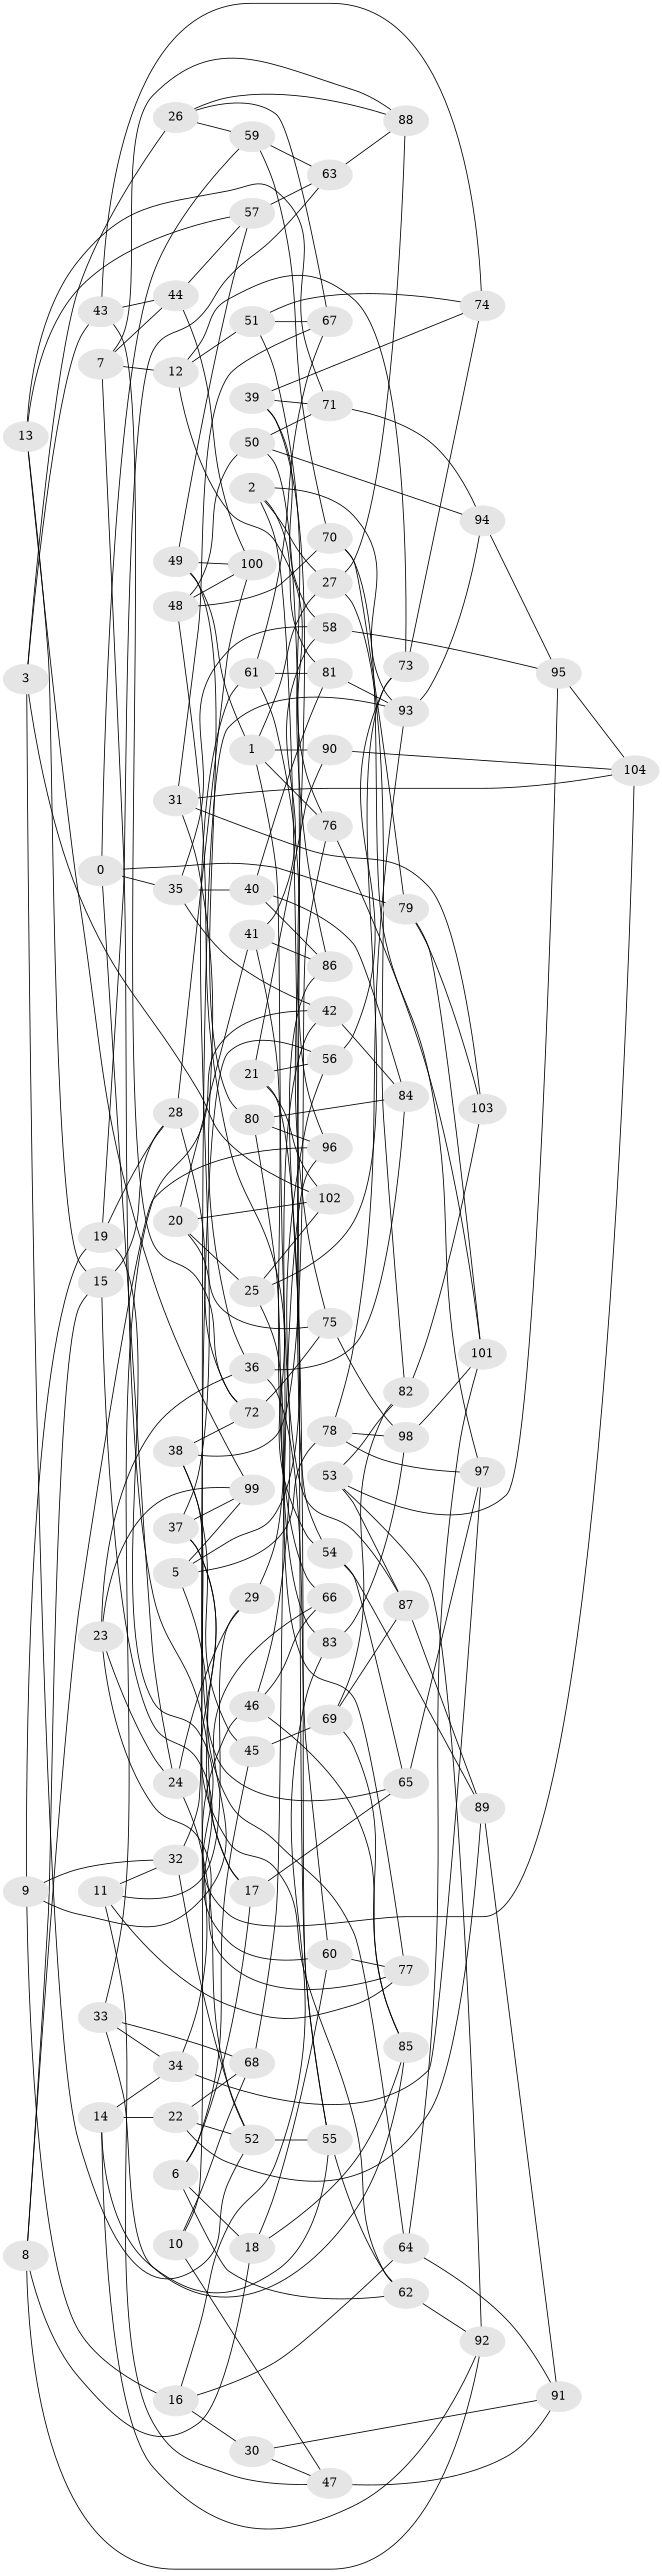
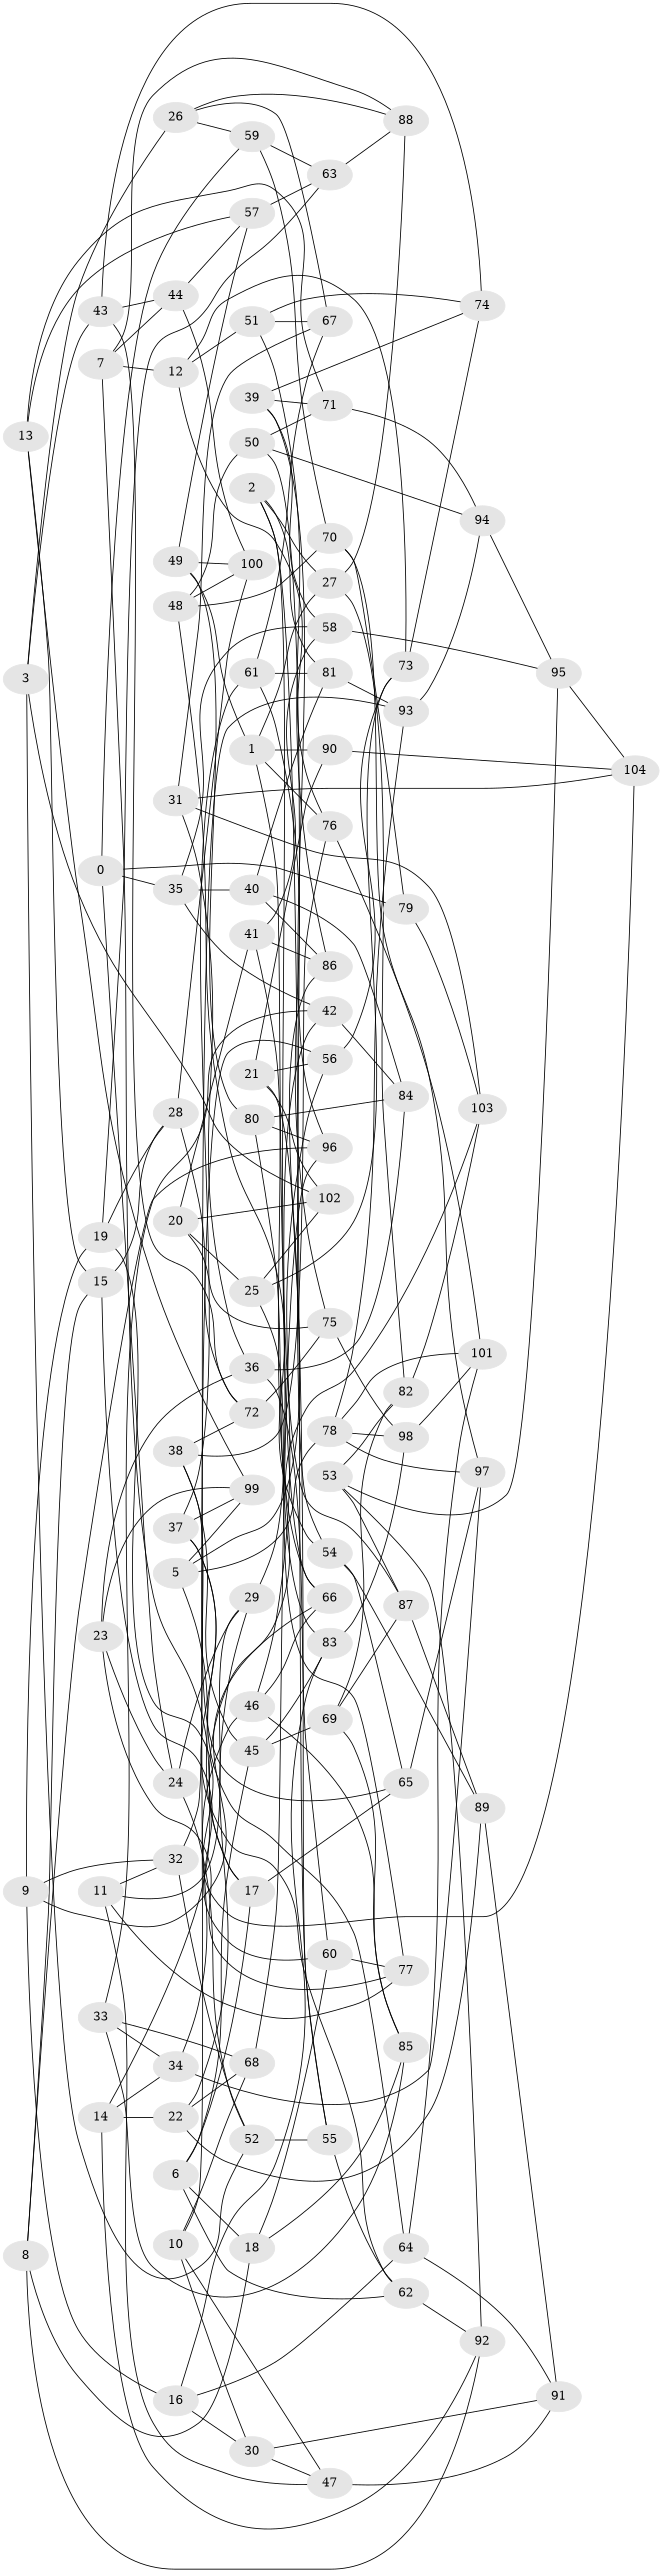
(376, 564) -> (284, 854)
(456, 1129) -> (389, 1367)
none -> (295, 1702)
(214, 2129) -> (227, 1948)
(236, 2290) -> (316, 1397)
none -> (212, 2349)
